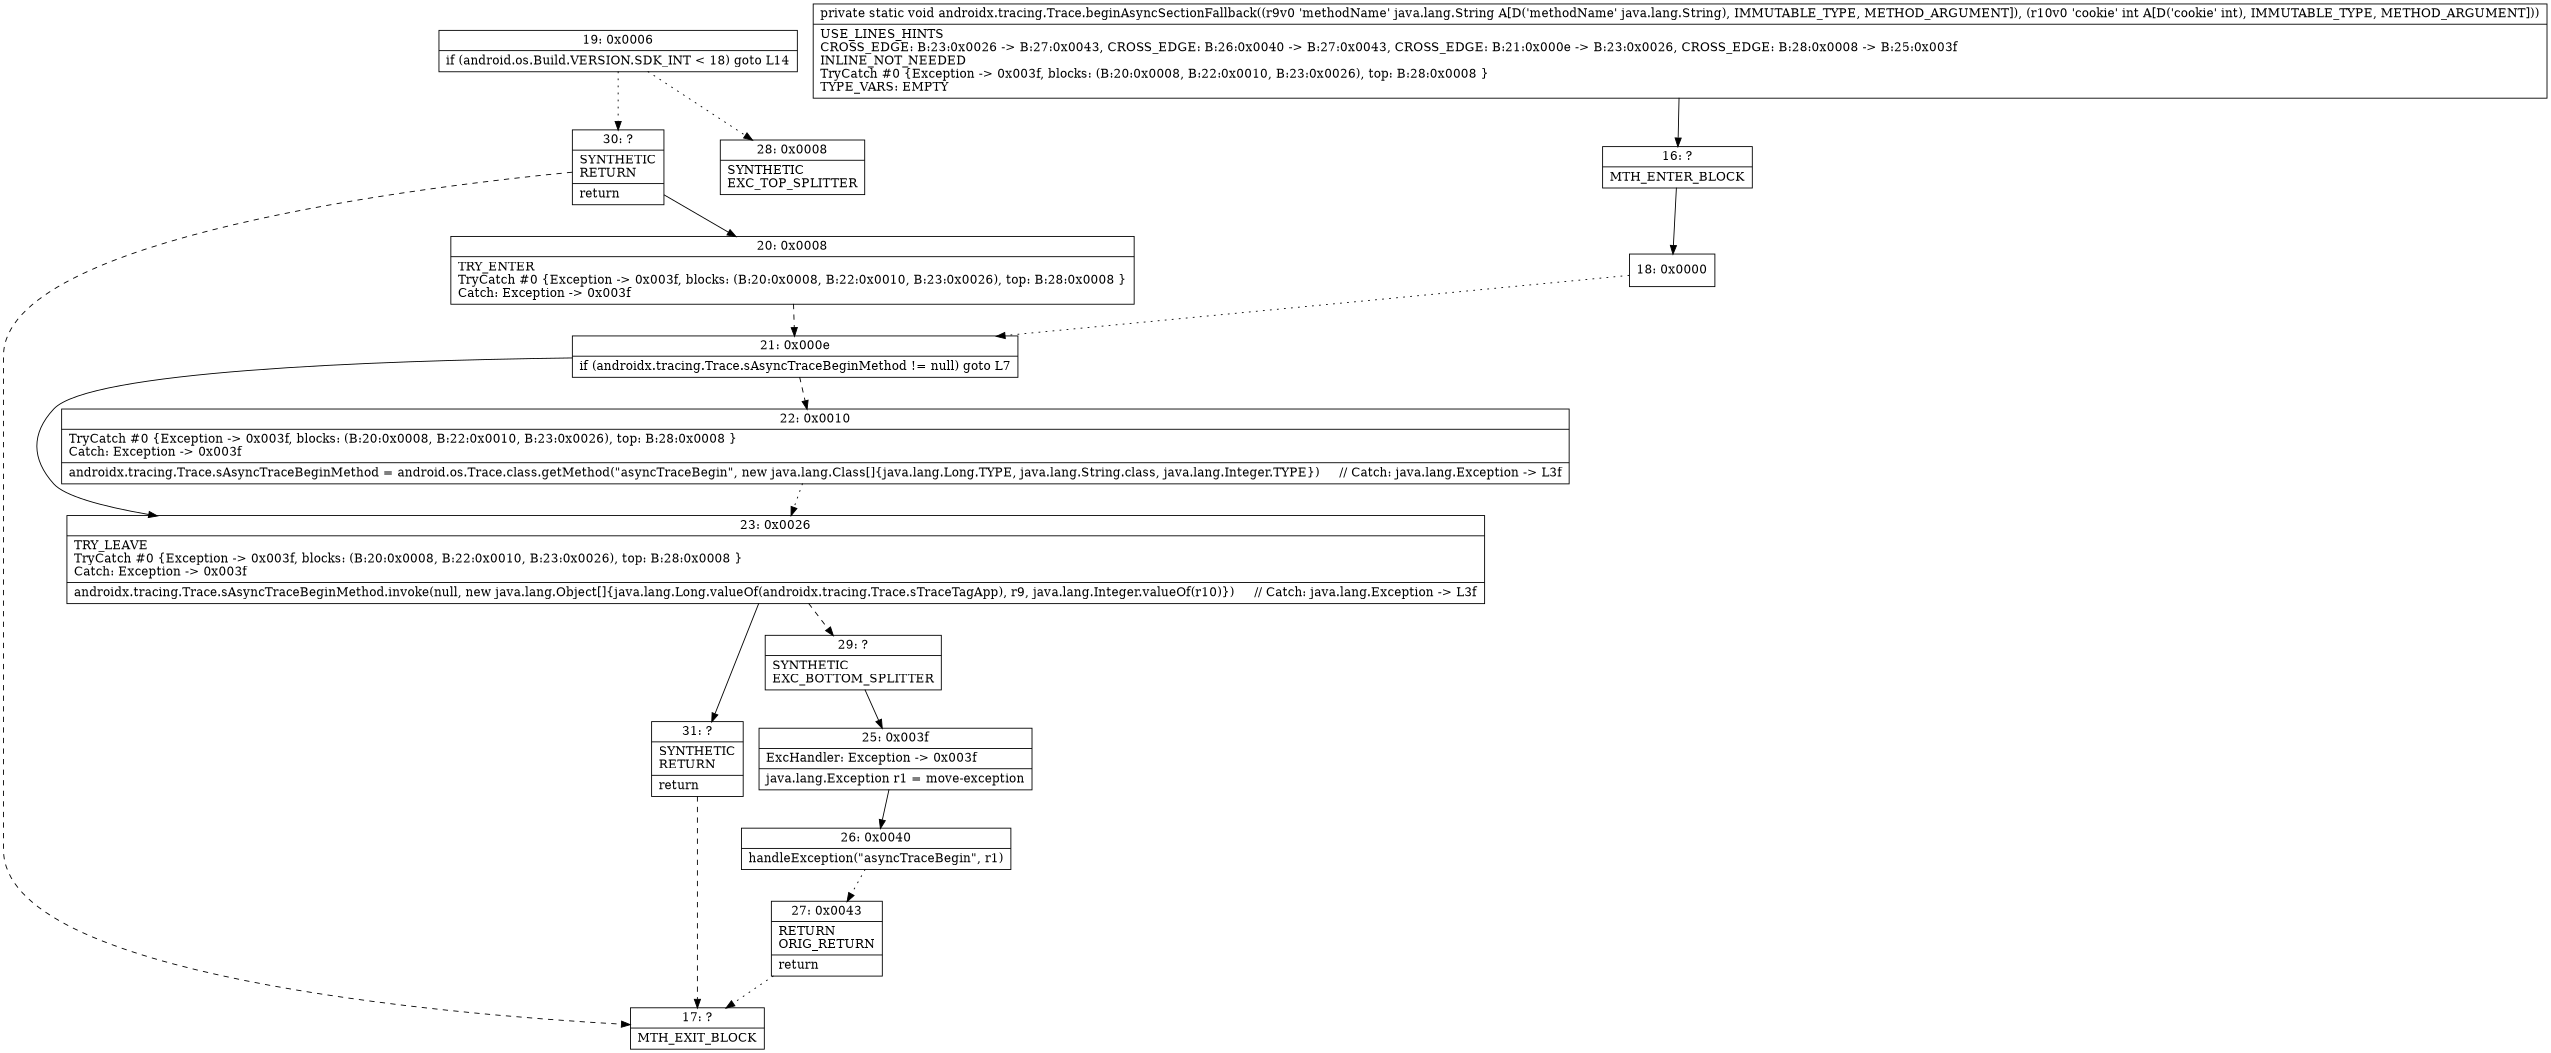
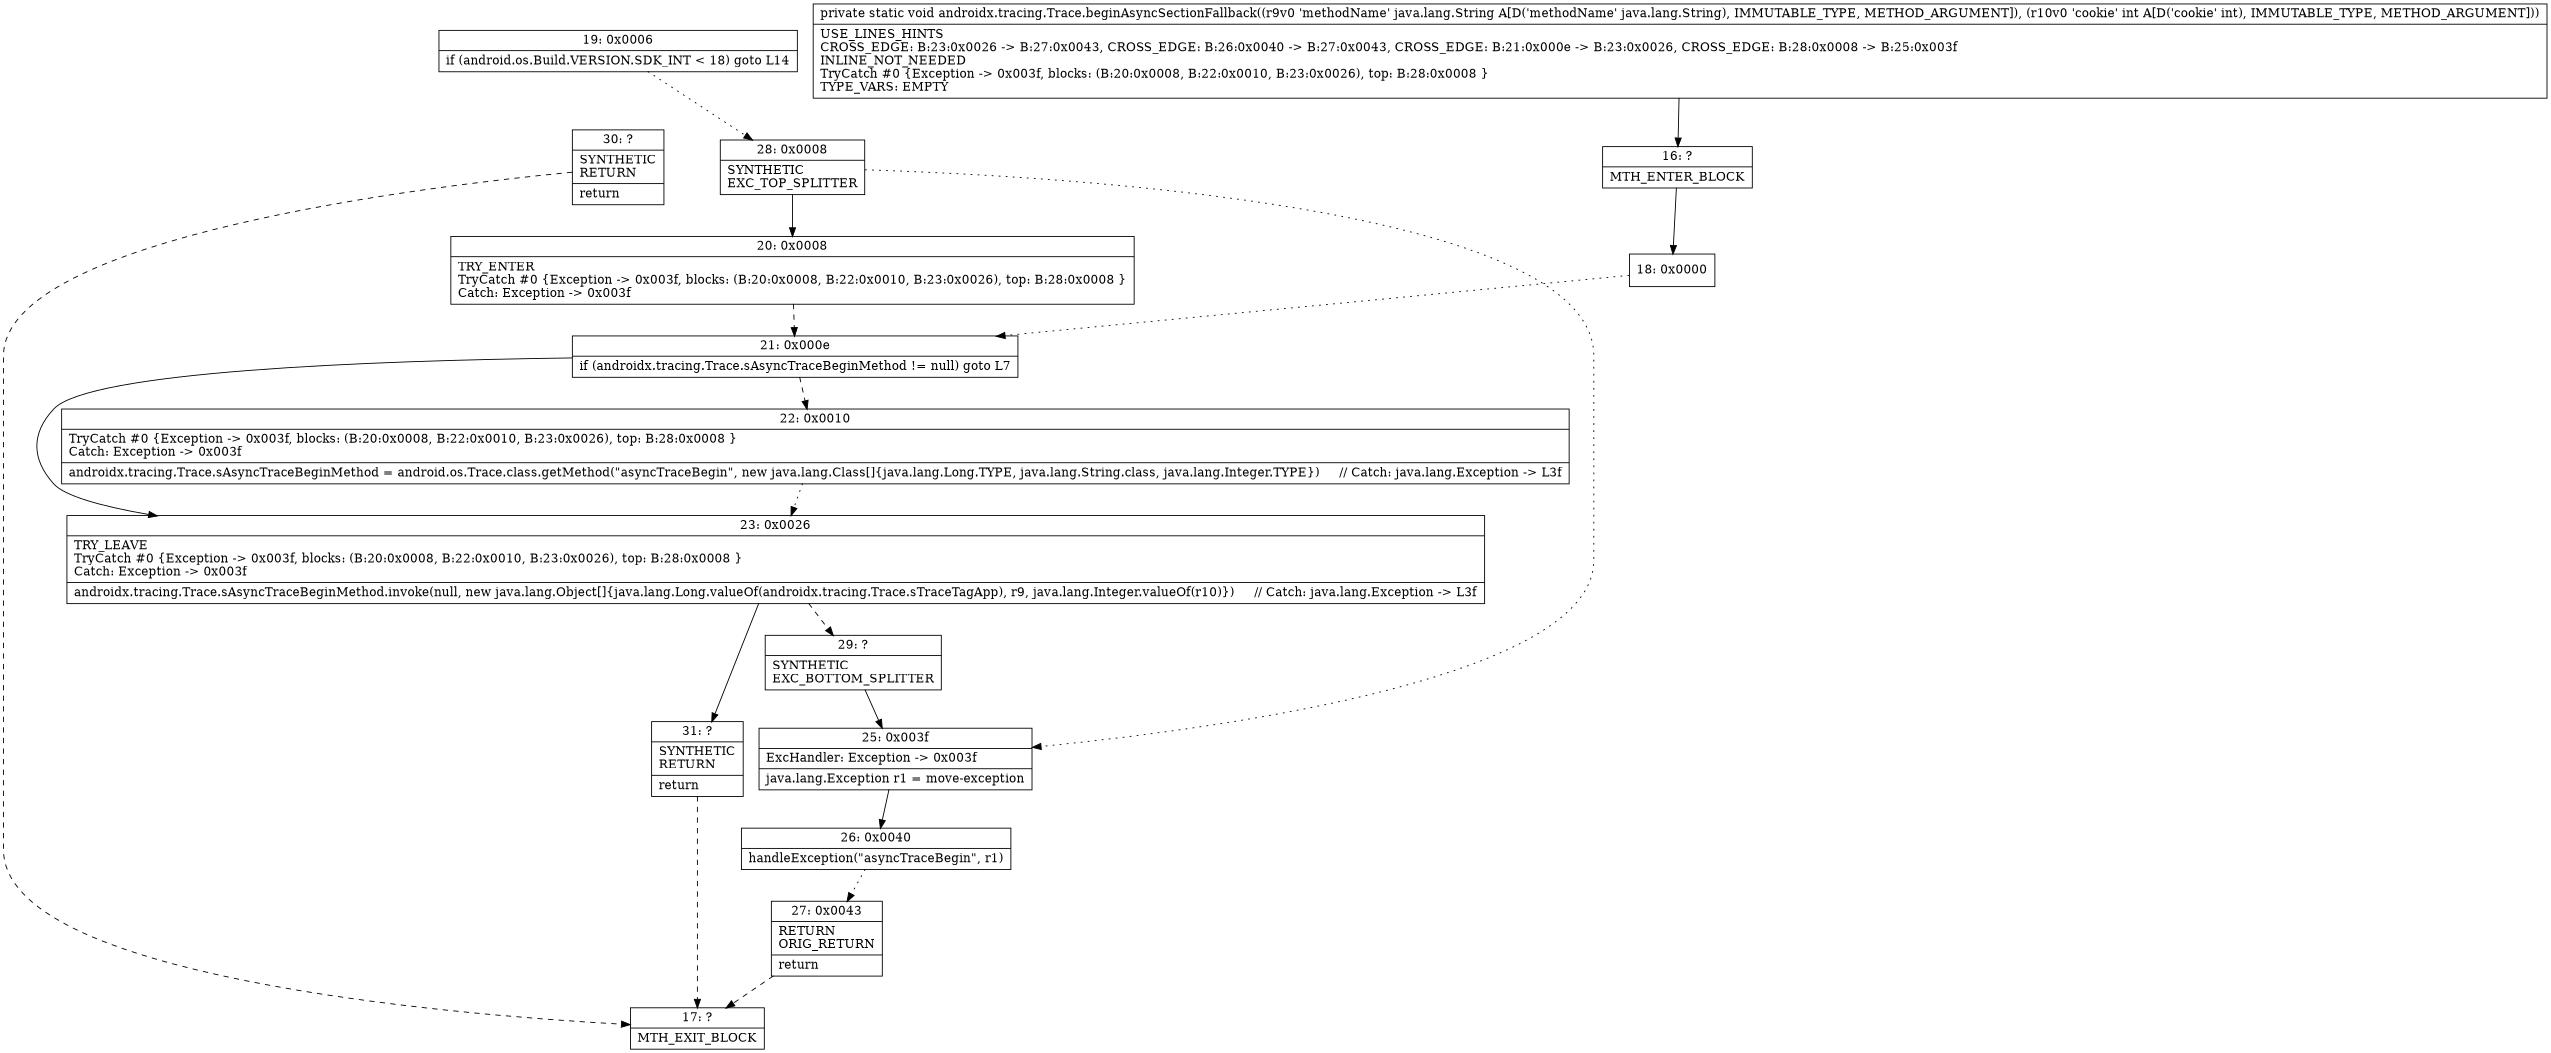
(618, 96) -> none
(696, 213) -> (792, 211)
none -> (1594, 370)
(753, 990) -> (753, 990)
